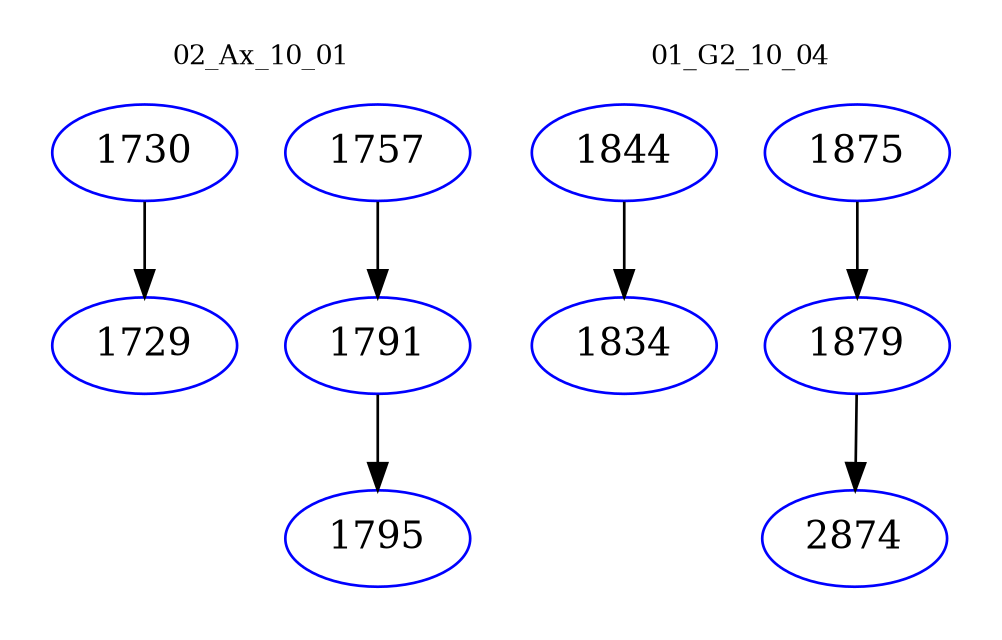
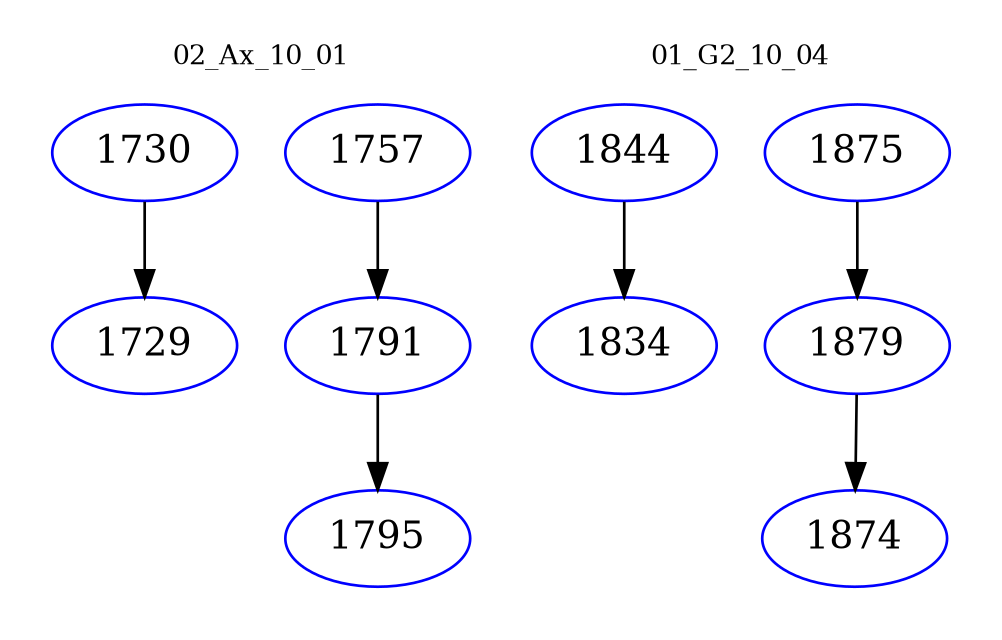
(855, 539) -> (855, 539)
